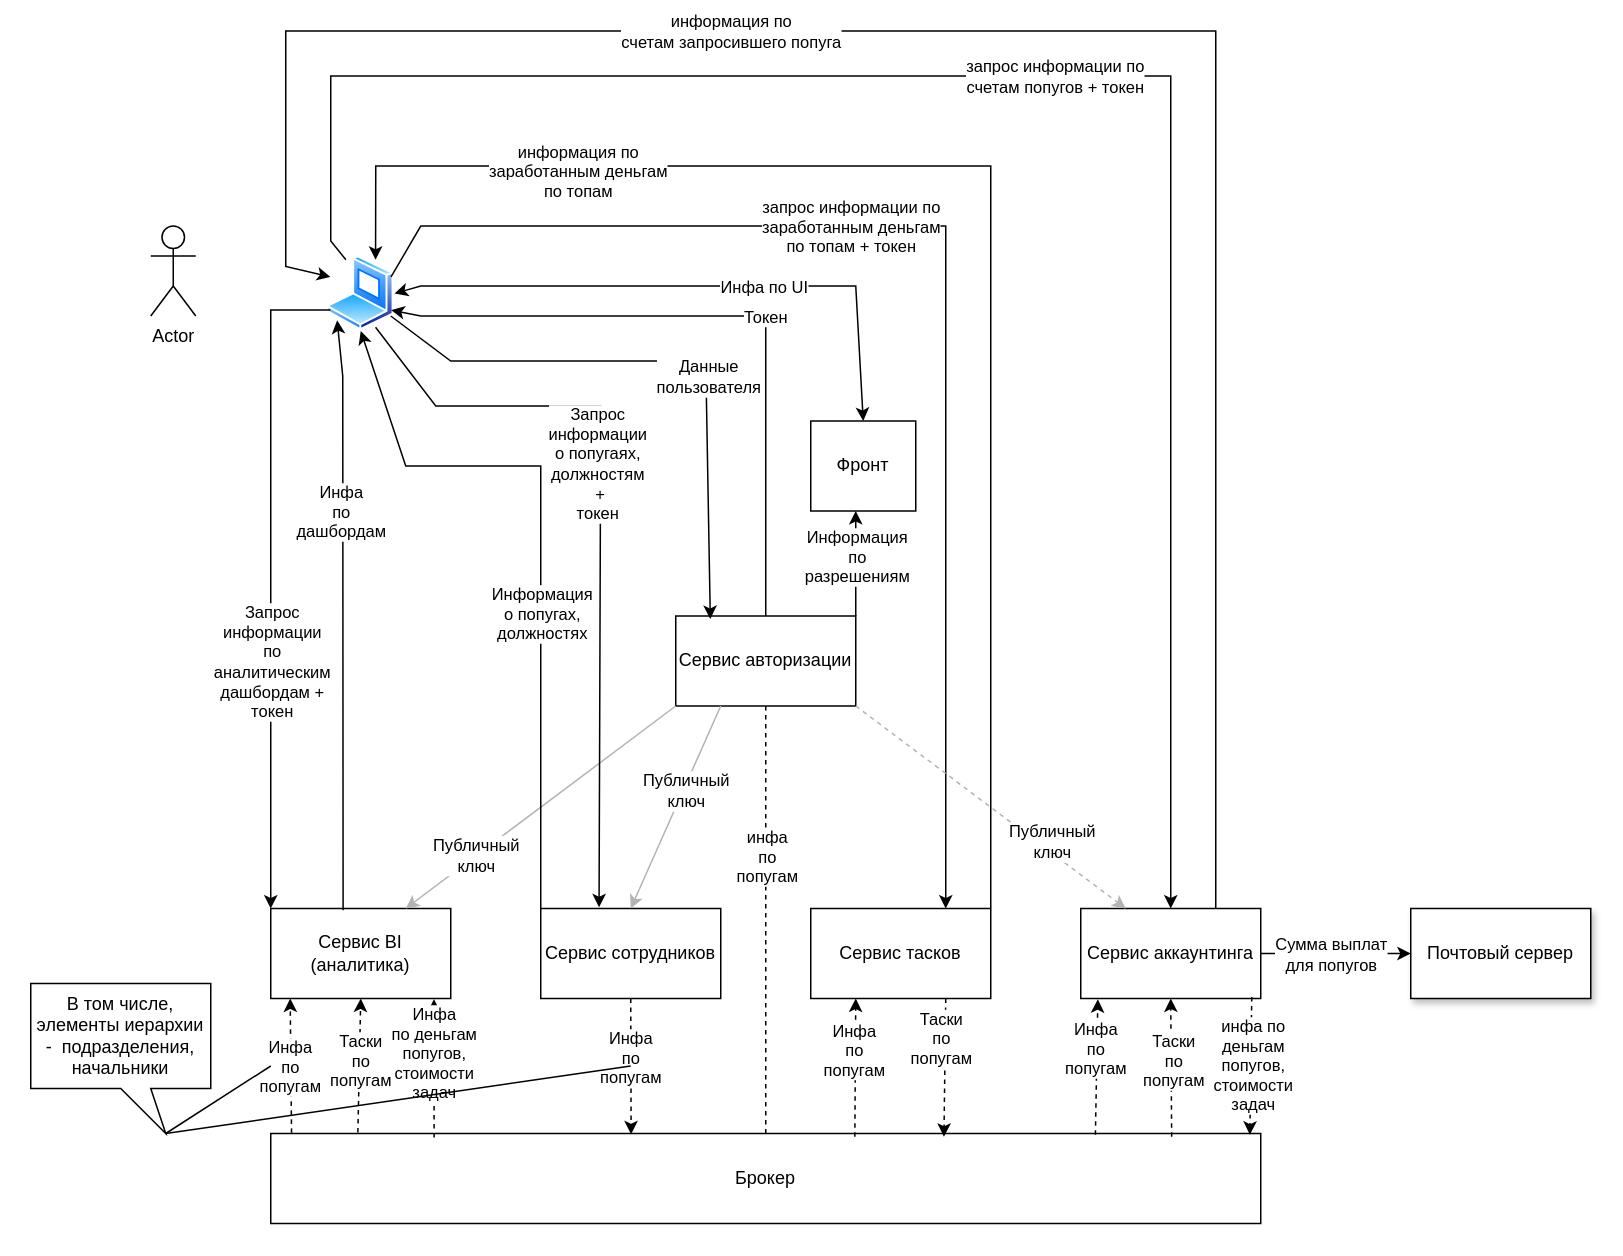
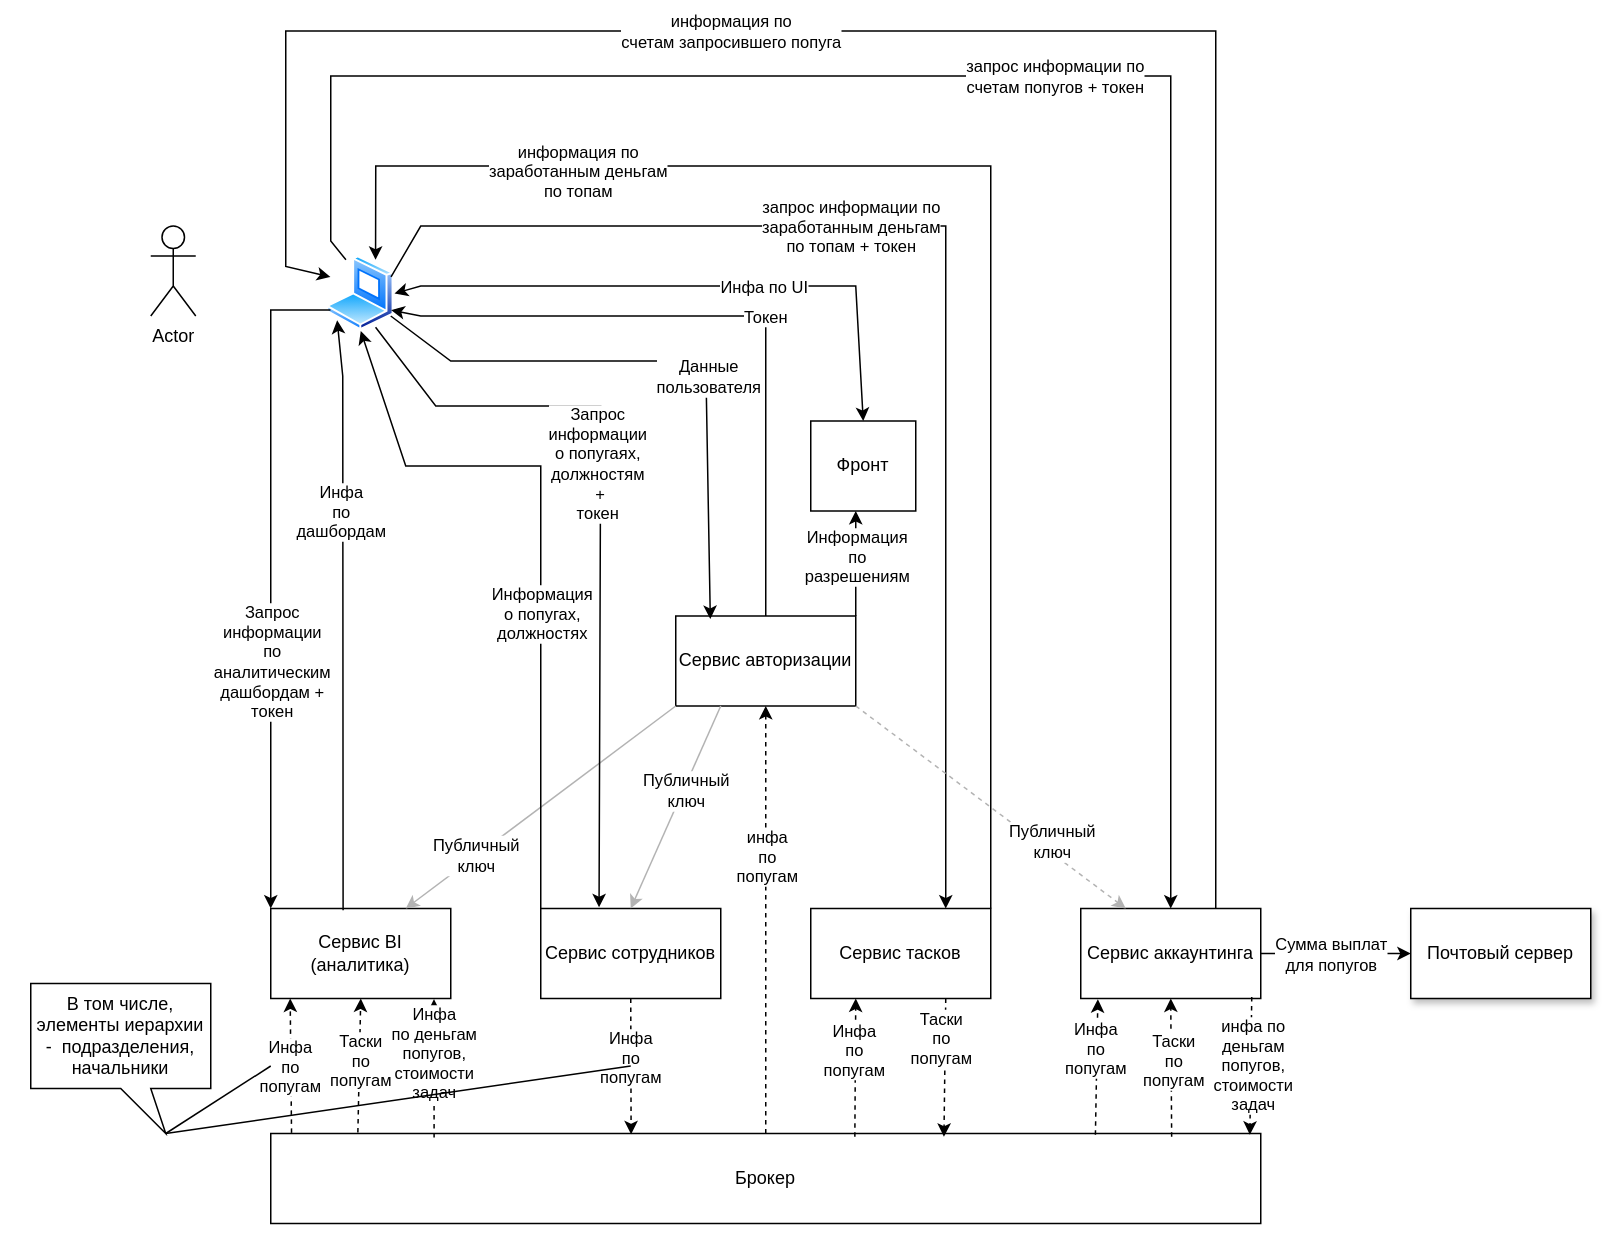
(766, 713) -> (766, 717)
